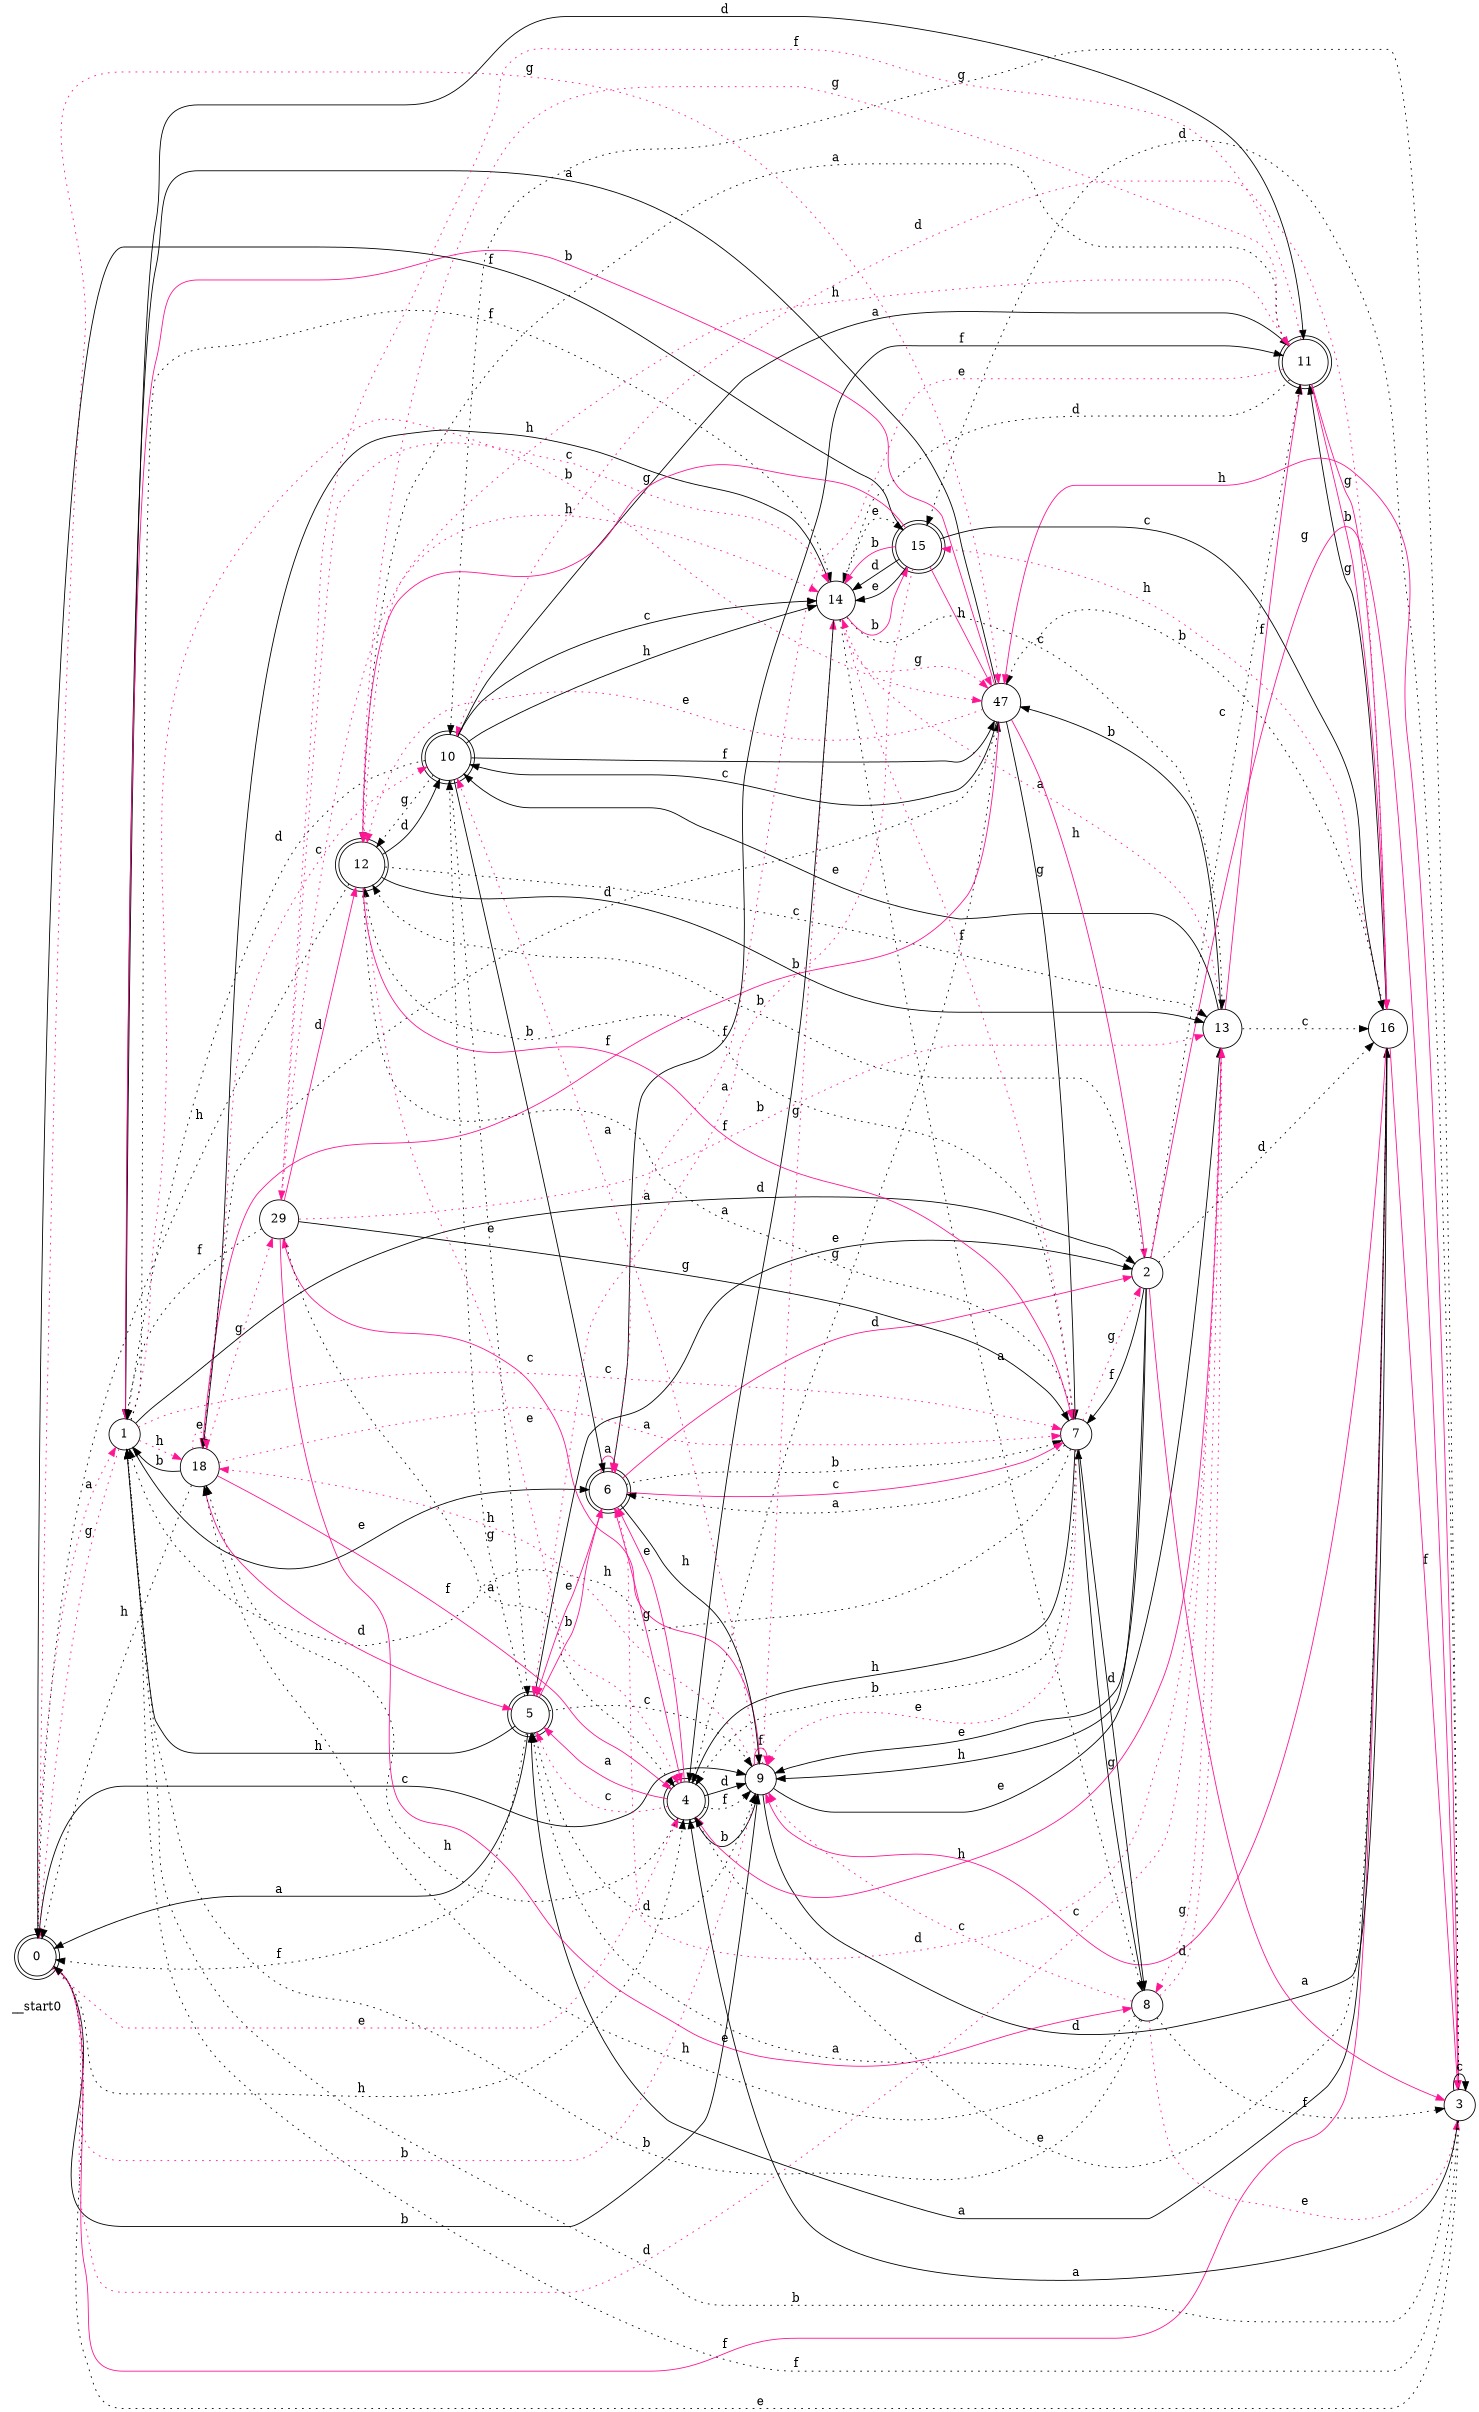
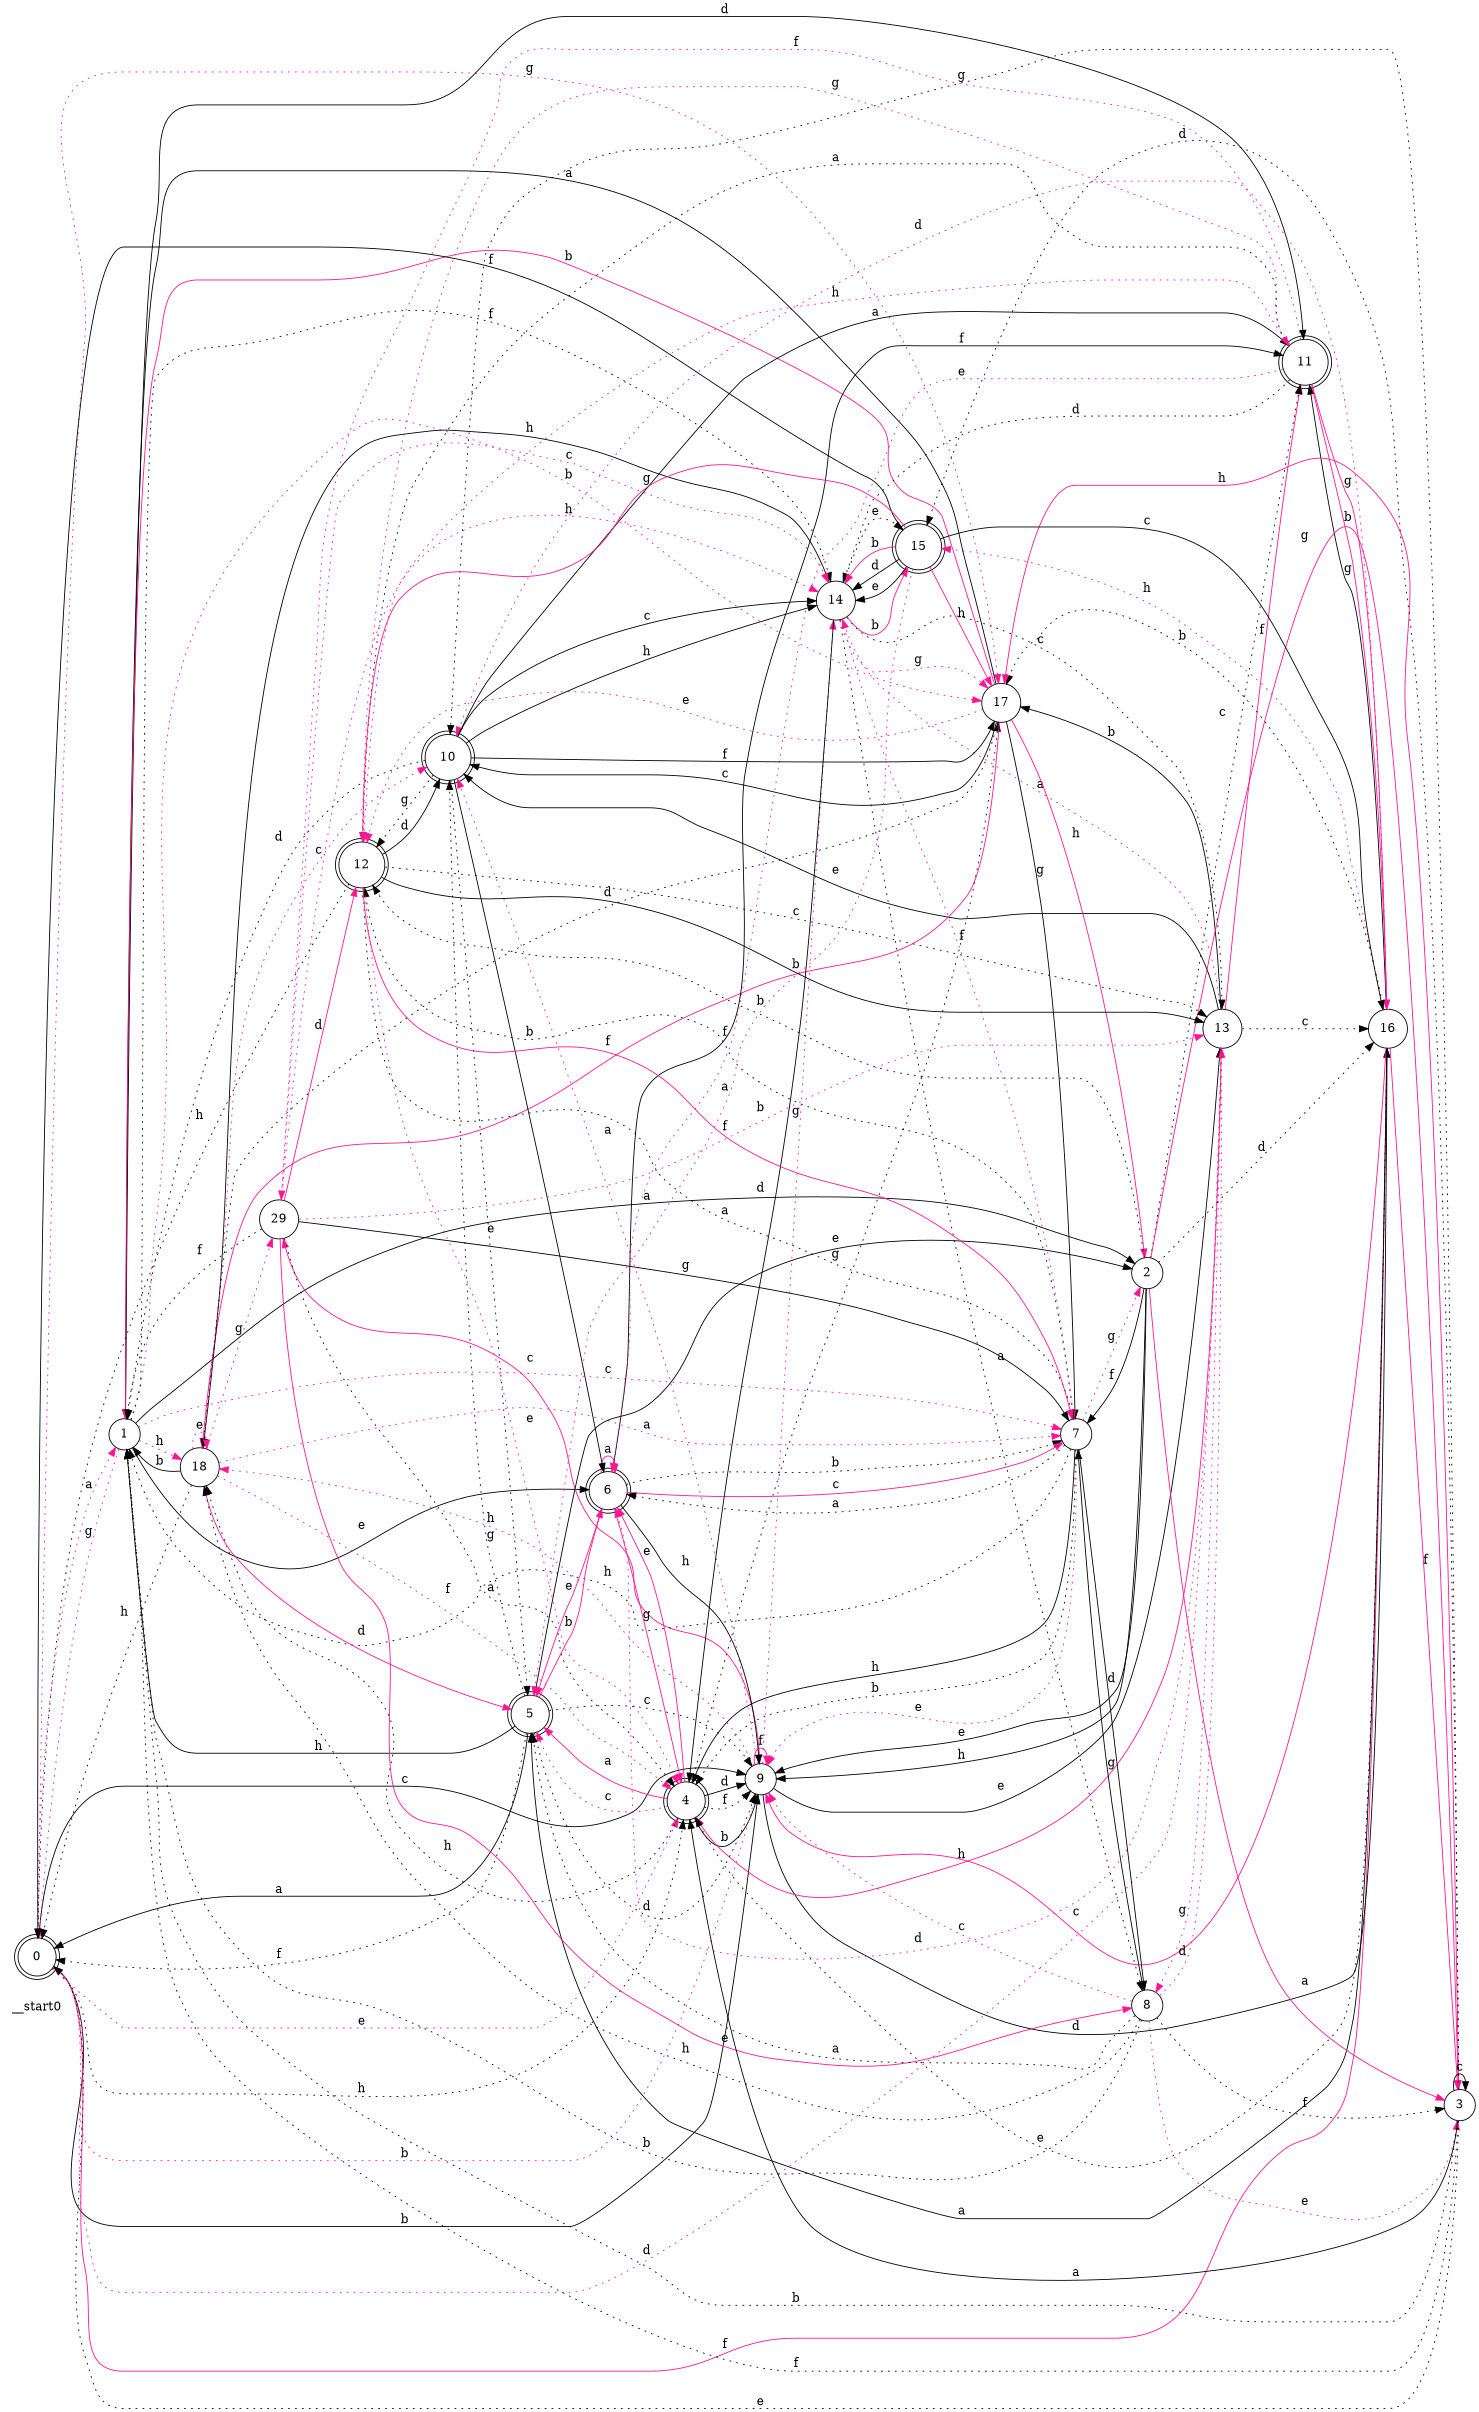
(1001, 703) -> (1001, 703)
(854, 1334) -> none
(441, 1607) -> (441, 1607)
